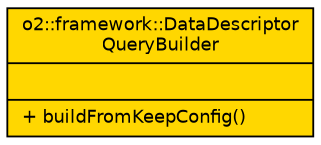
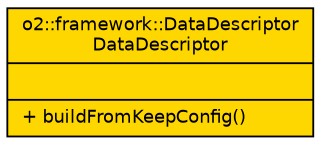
(160, 45) -> (160, 45)
